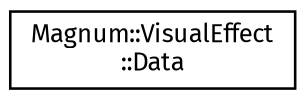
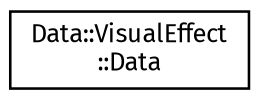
(153, 50) -> (130, 50)
